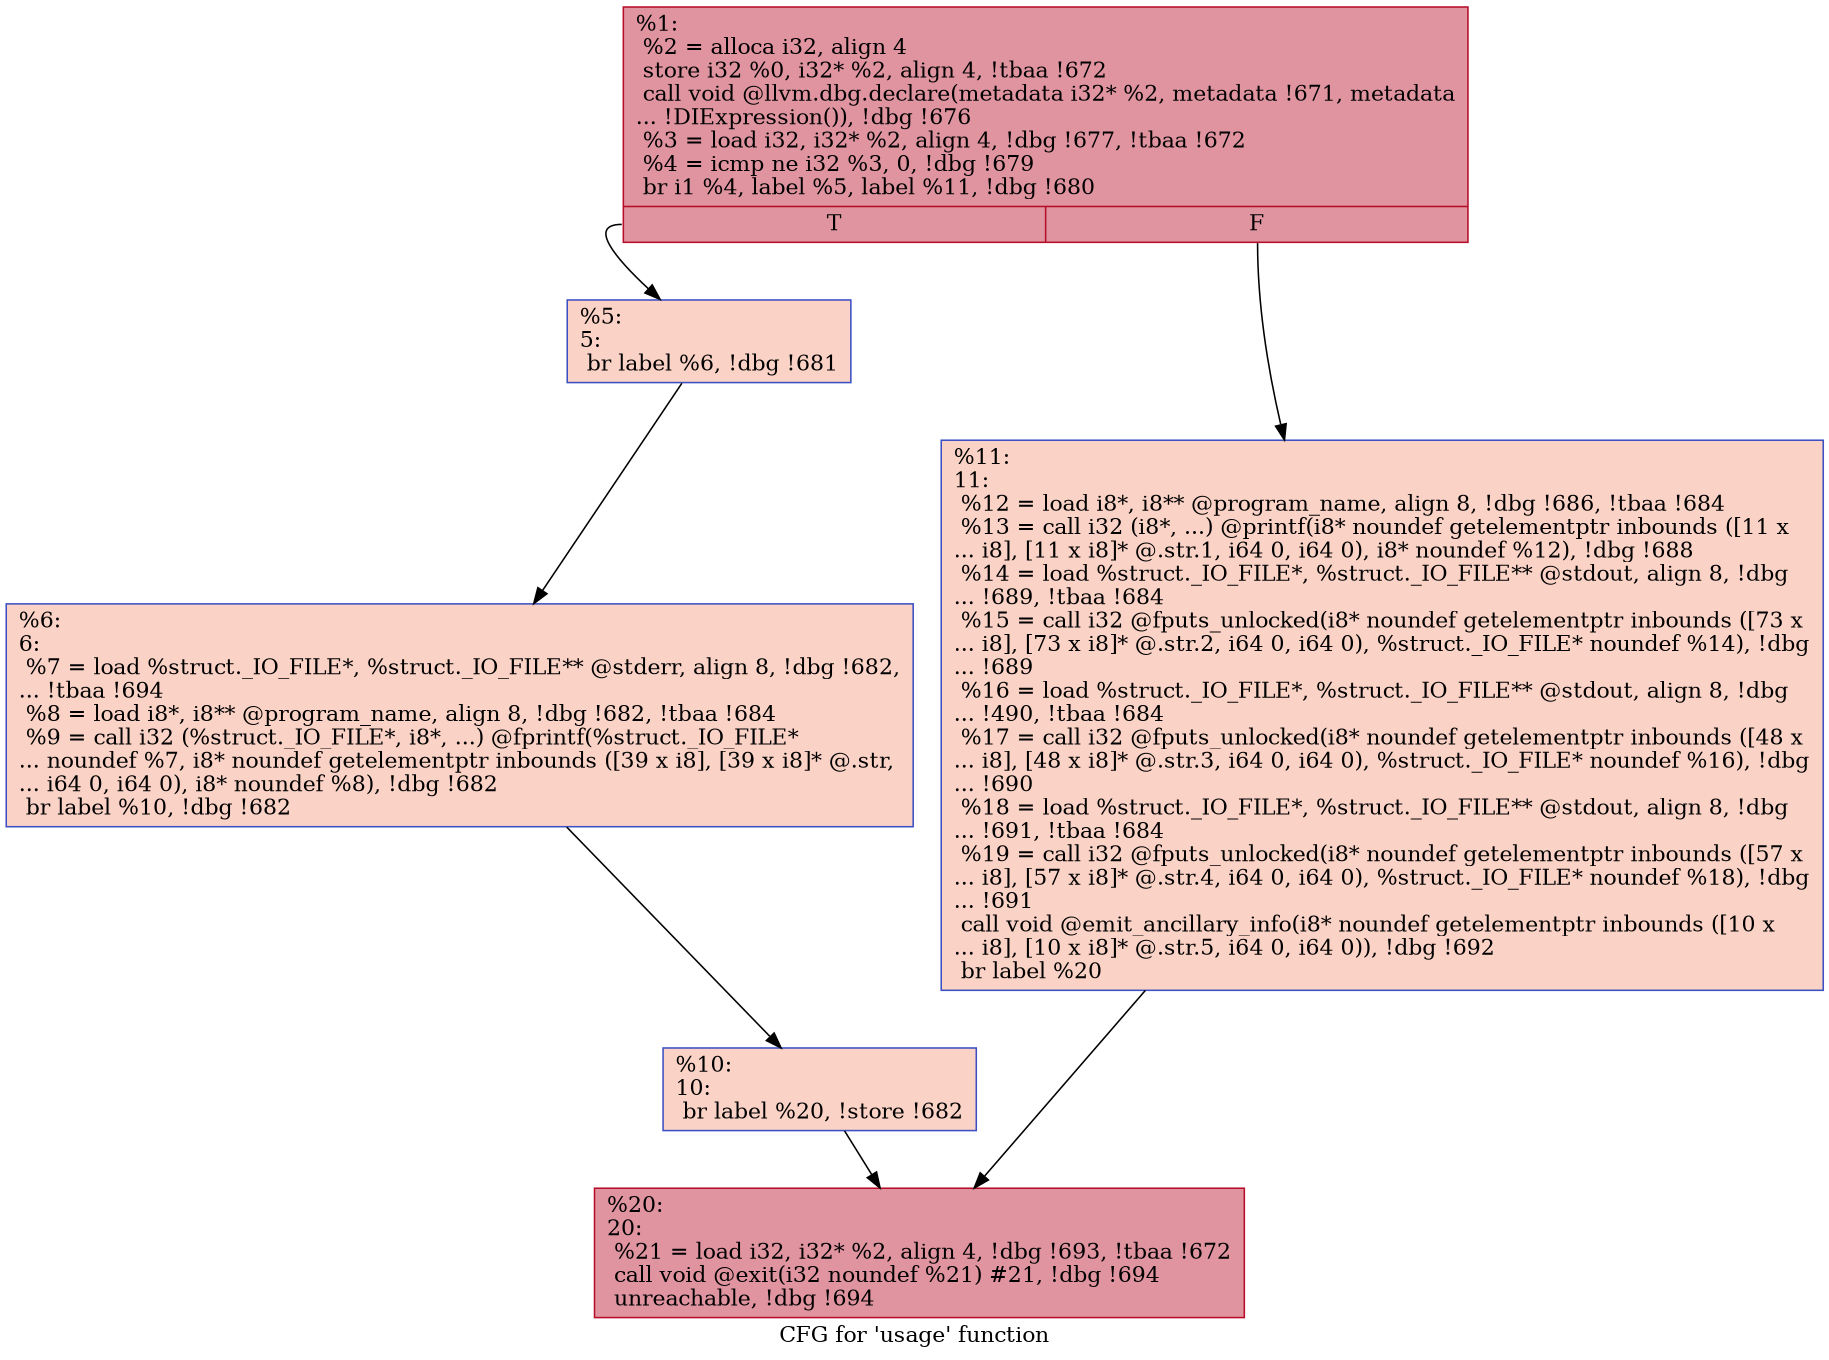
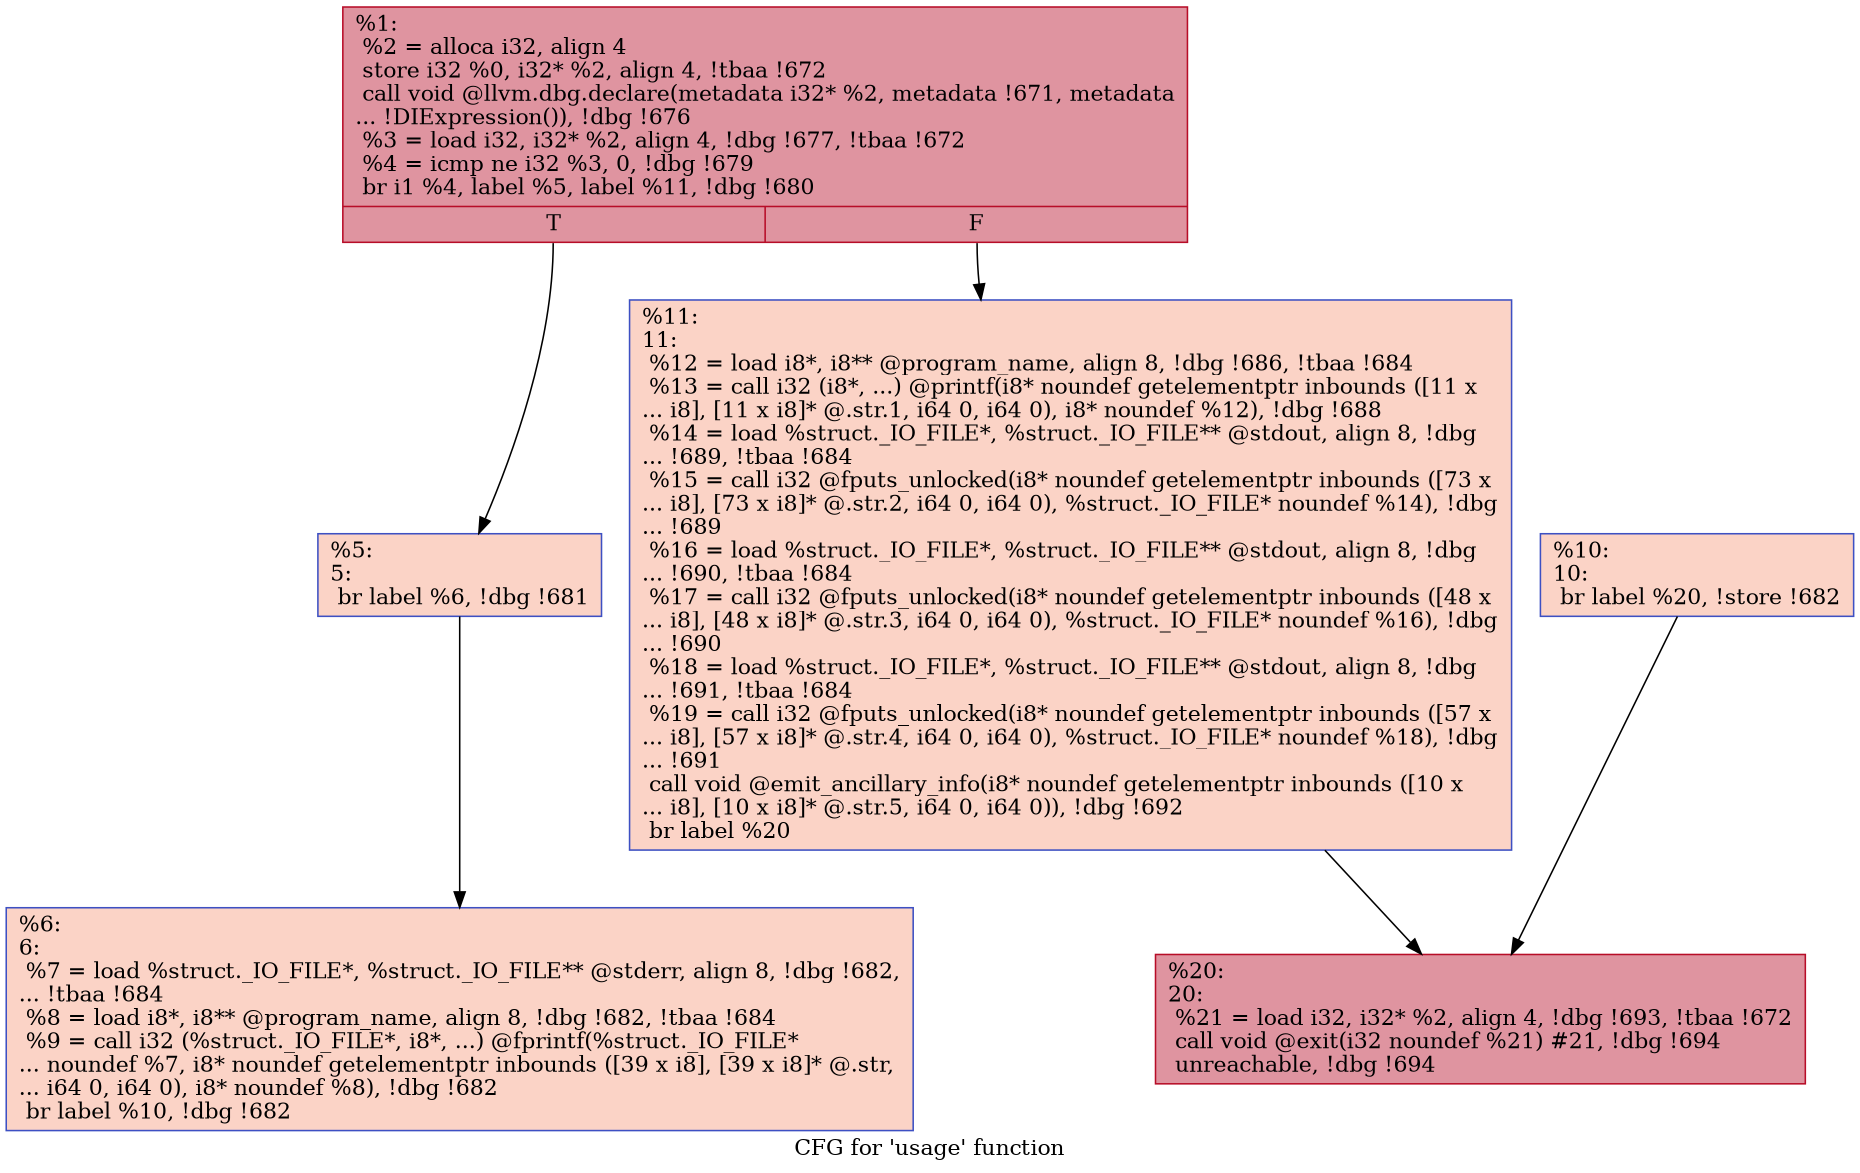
(92, 691) -> (92, 995)
(1060, 714) -> (748, 574)
(668, 932) -> none
